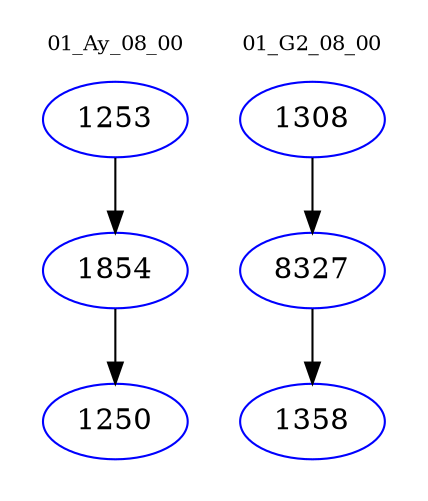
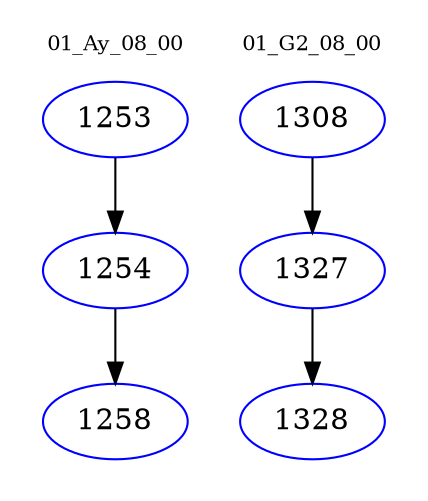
(115, 271) -> (115, 271)
(312, 271) -> (312, 271)
(115, 422) -> (115, 422)
(312, 422) -> (312, 422)
